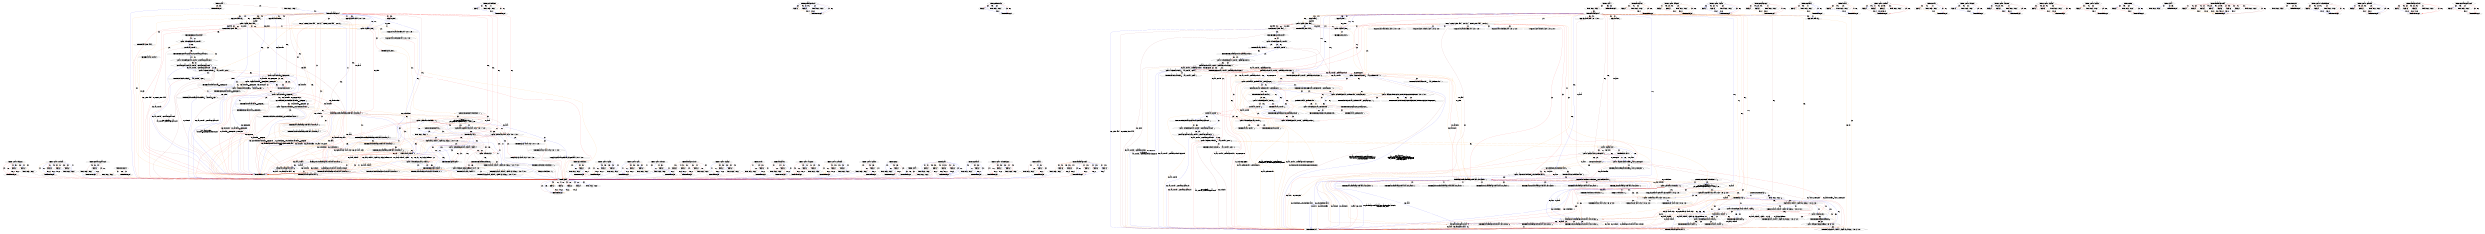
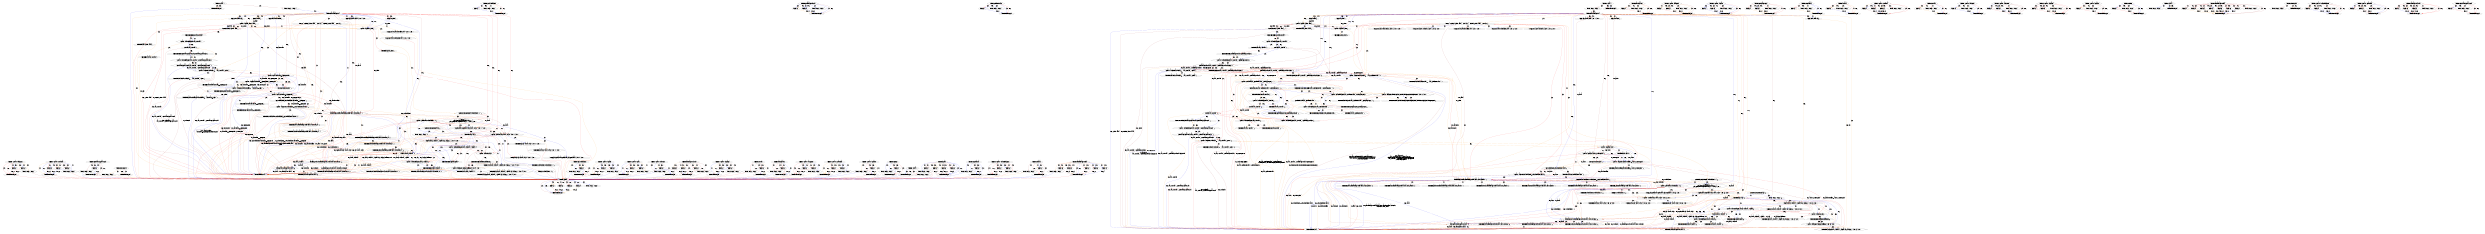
(1597, 150) -> (1578, 153)
